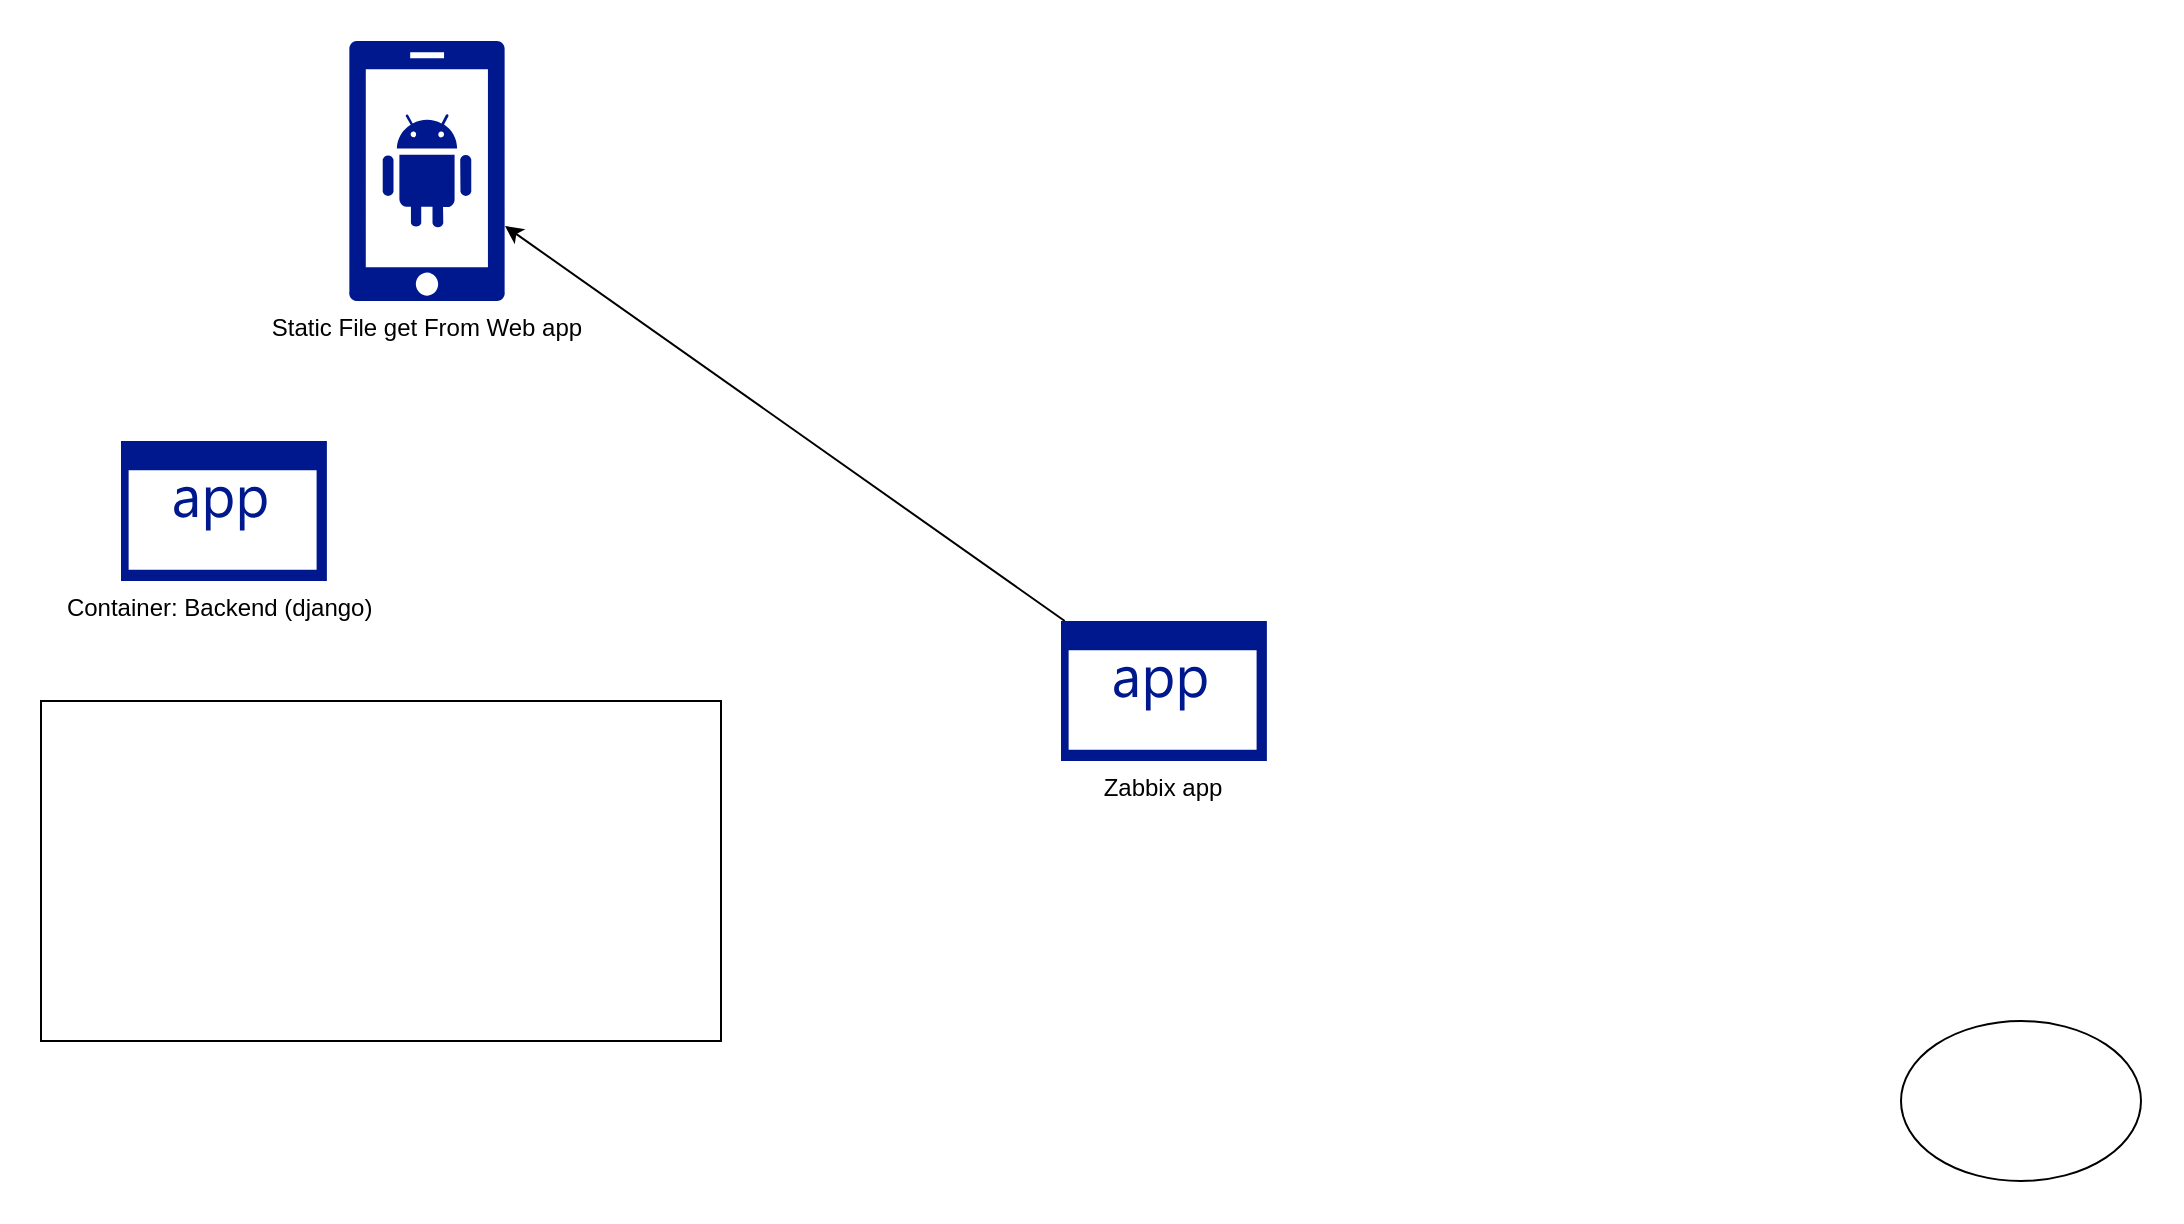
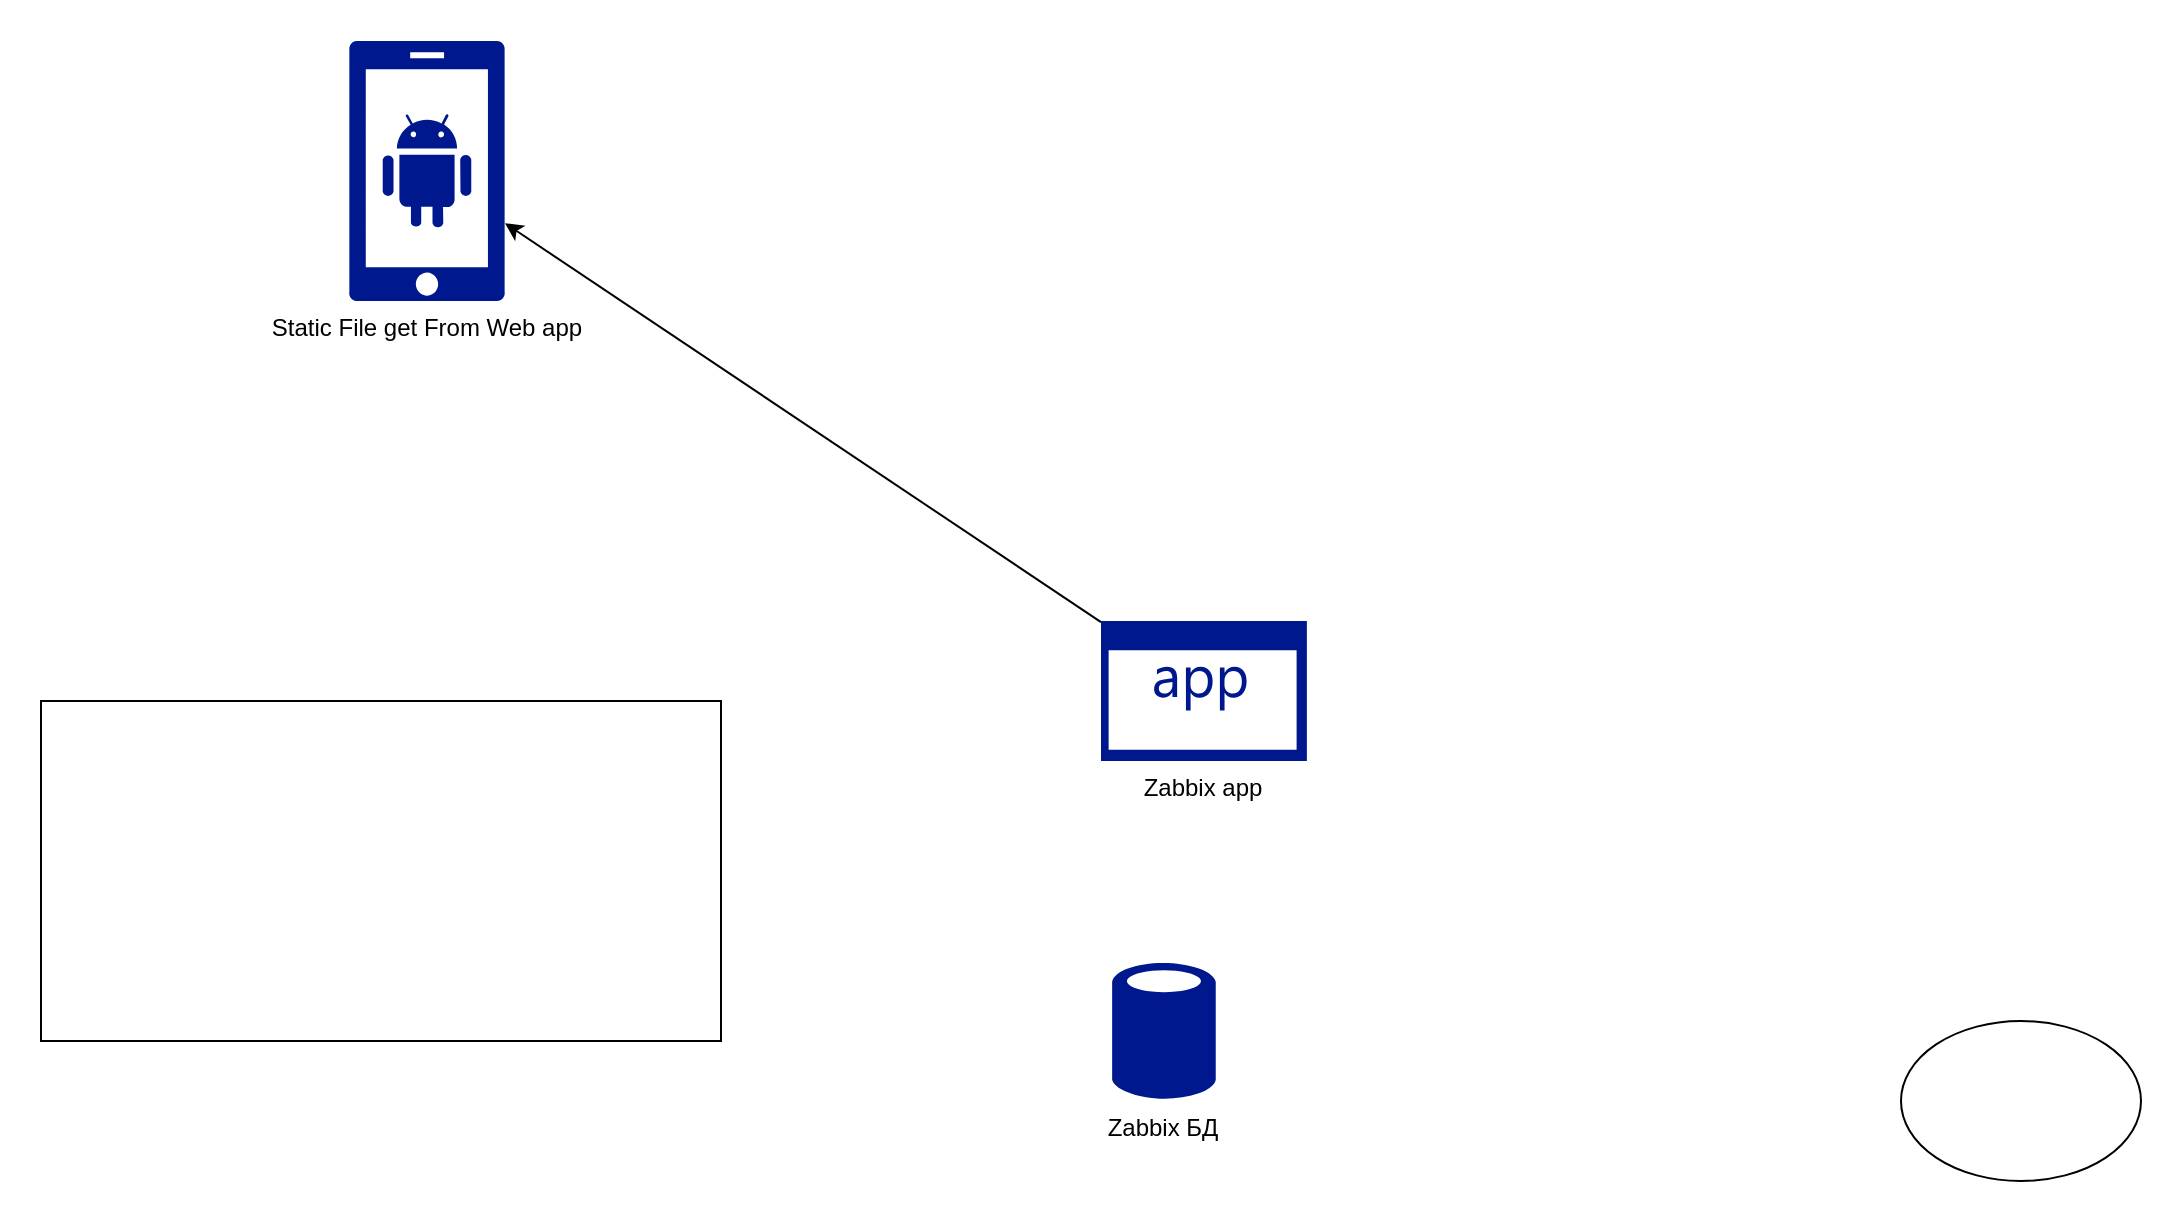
(224, 511) -> none
(1164, 691) -> (1204, 691)
none -> (1164, 1031)
